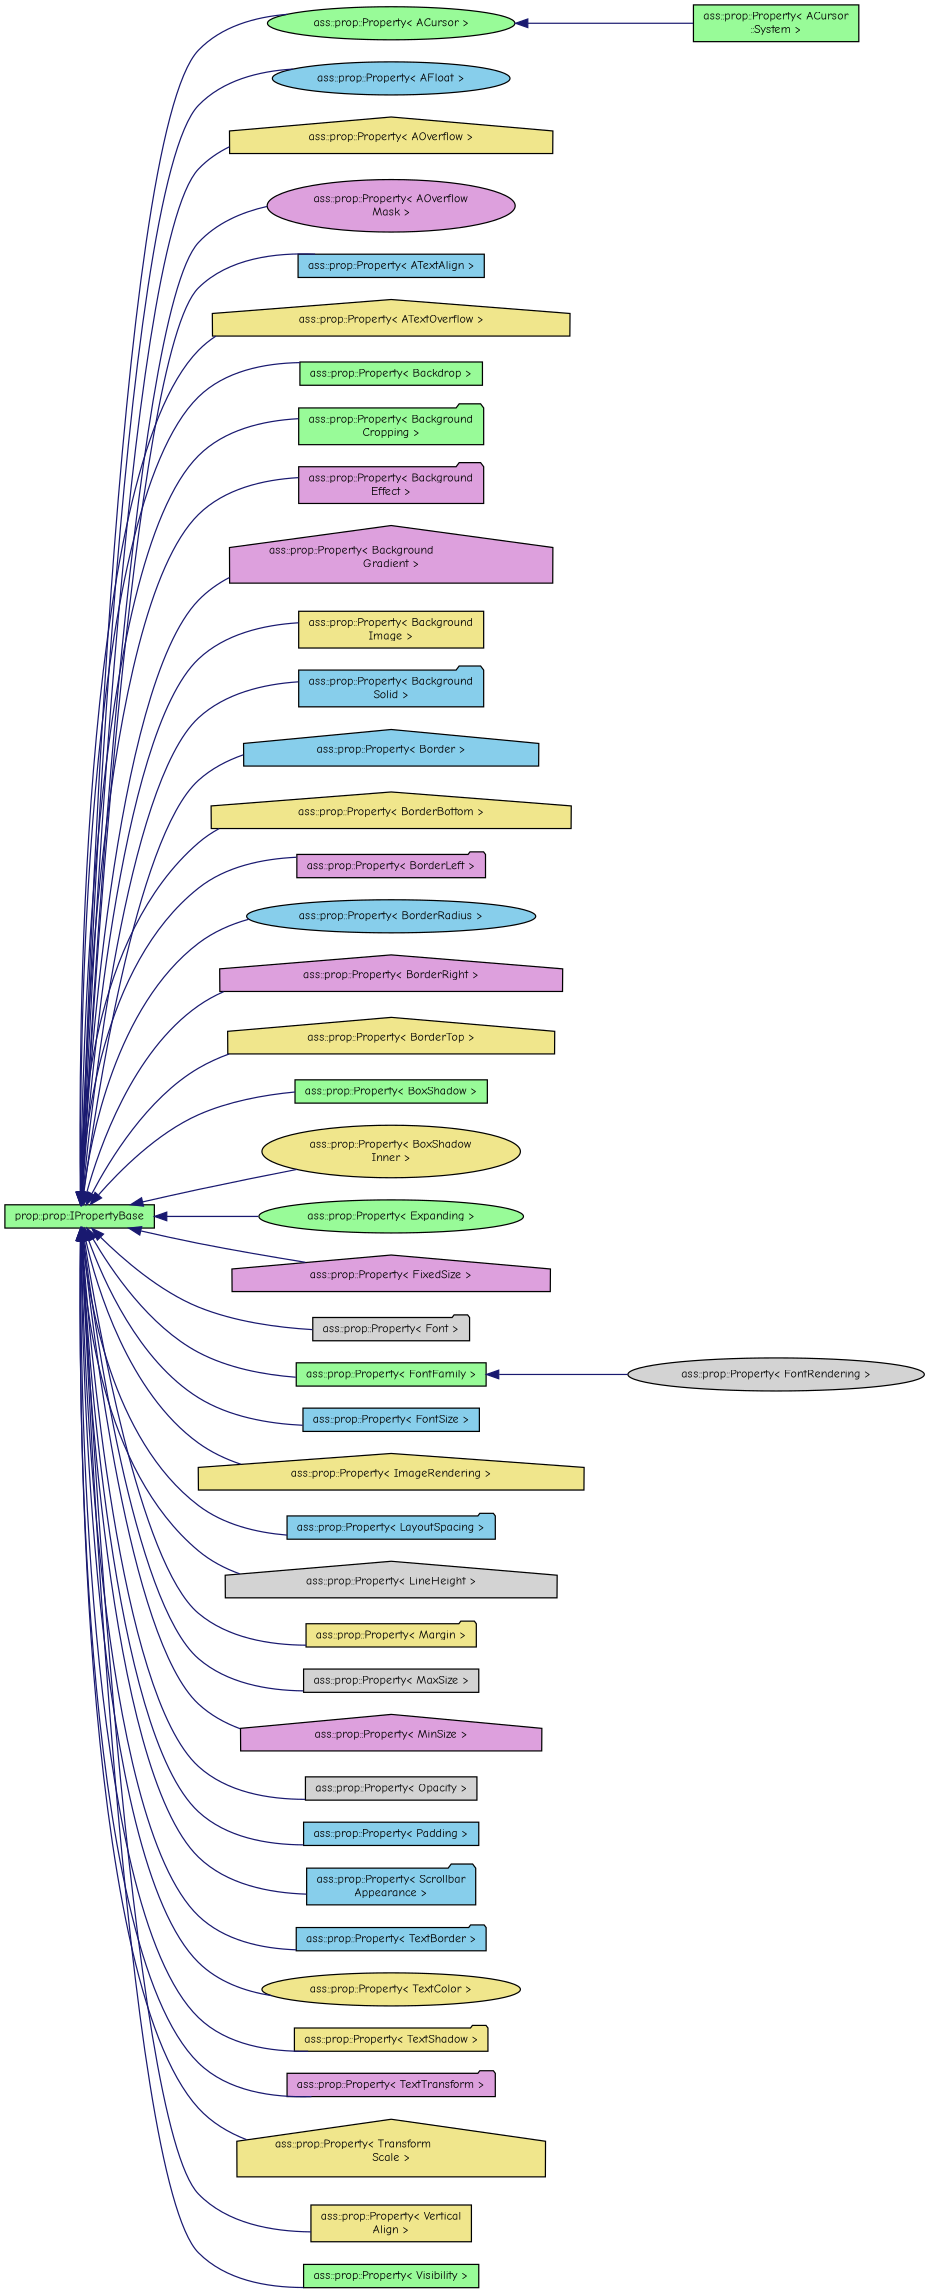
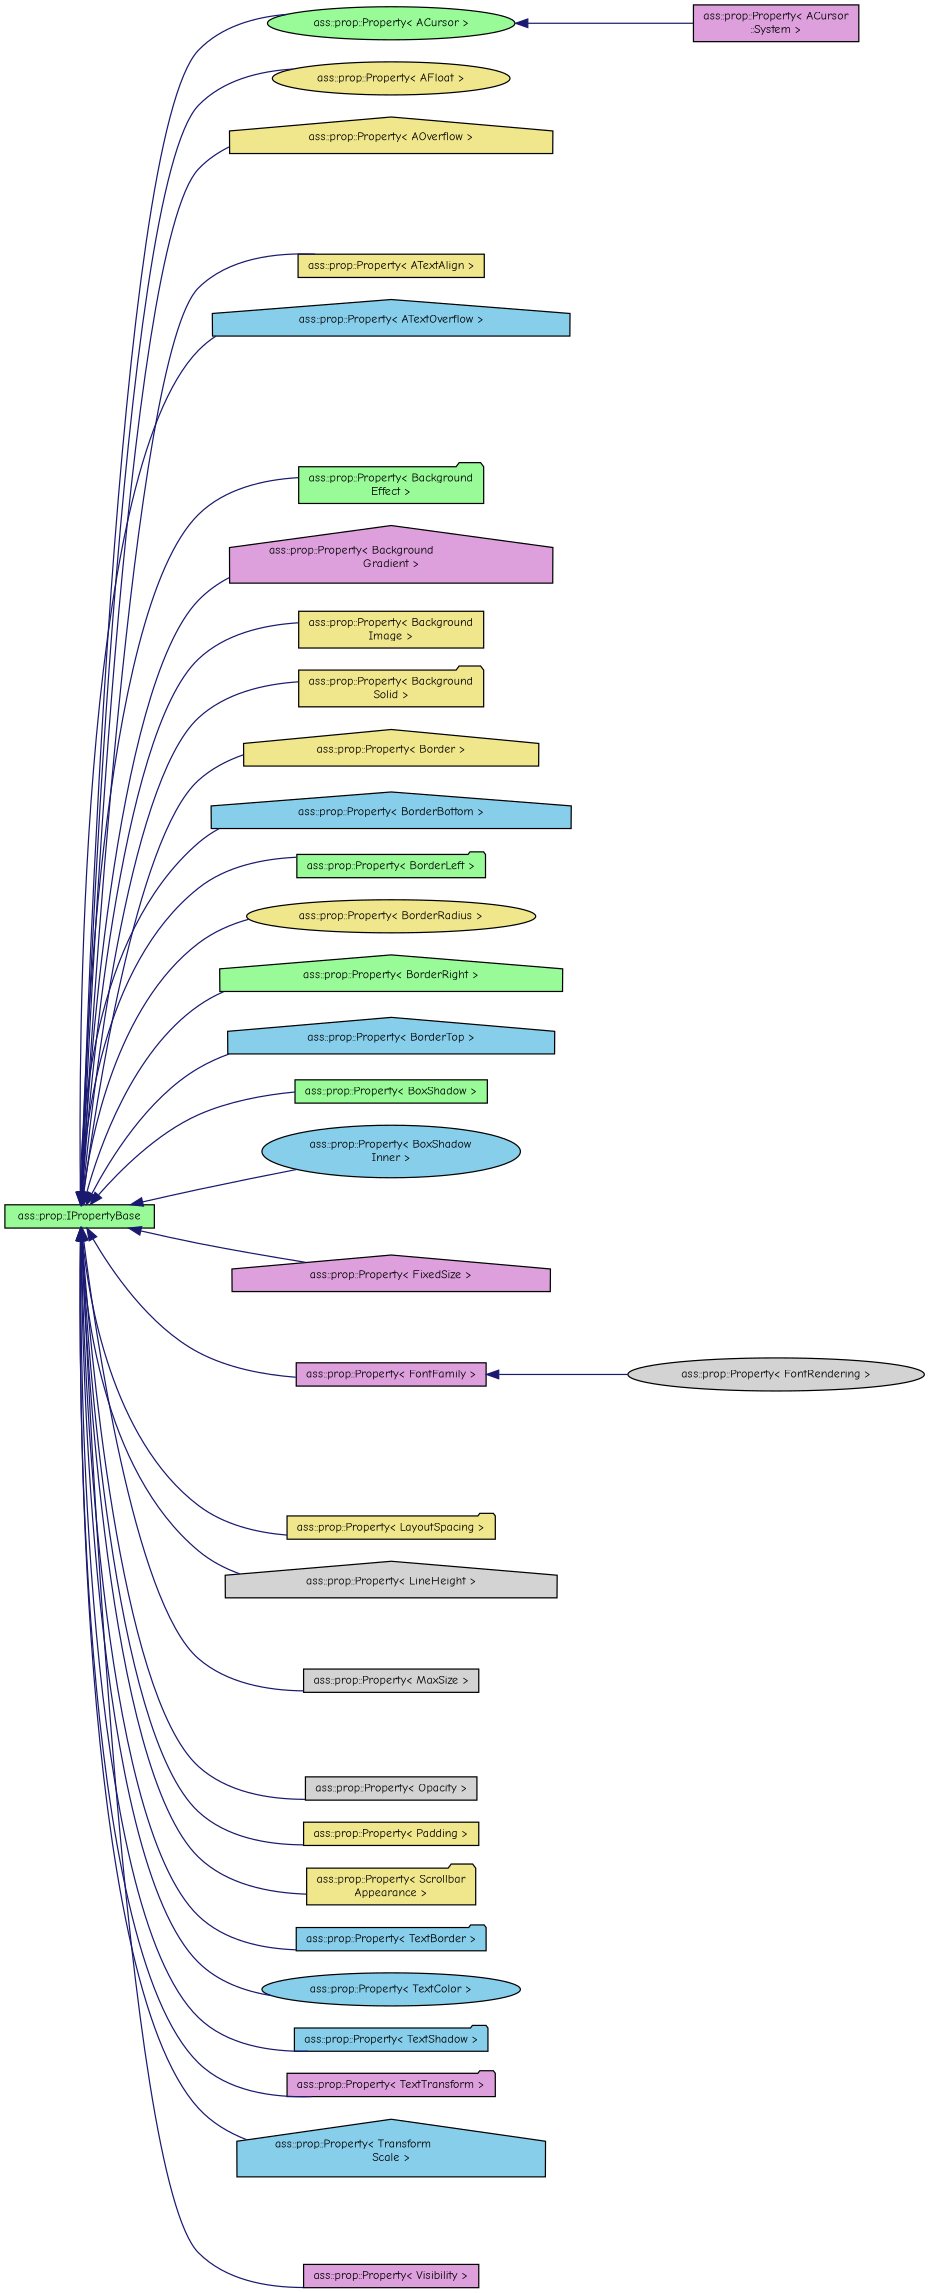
(776, 23) -> (776, 23)
(391, 78) -> (391, 78)
(391, 206) -> none
(391, 266) -> (391, 266)
(391, 320) -> (391, 320)
(391, 374) -> none
(391, 426) -> none
(391, 485) -> (391, 485)
(391, 688) -> (391, 688)
(391, 750) -> (391, 750)
(391, 812) -> (391, 812)
(391, 866) -> (391, 866)
(391, 916) -> (391, 916)
(391, 975) -> (391, 975)
(391, 1038) -> (391, 1038)
(391, 1152) -> (391, 1152)
(80, 1216) -> (80, 1216)
(391, 1216) -> none
(391, 1329) -> none
(391, 1374) -> (391, 1374)
(391, 1420) -> none
(391, 1474) -> none
(391, 1528) -> (391, 1528)
(391, 1635) -> none
(391, 1735) -> none
(391, 1834) -> (391, 1834)
(391, 1887) -> (391, 1887)
(391, 1989) -> (391, 1989)
(391, 2040) -> (391, 2040)
(391, 2151) -> (391, 2151)
(391, 2223) -> none
(391, 2276) -> (391, 2276)
